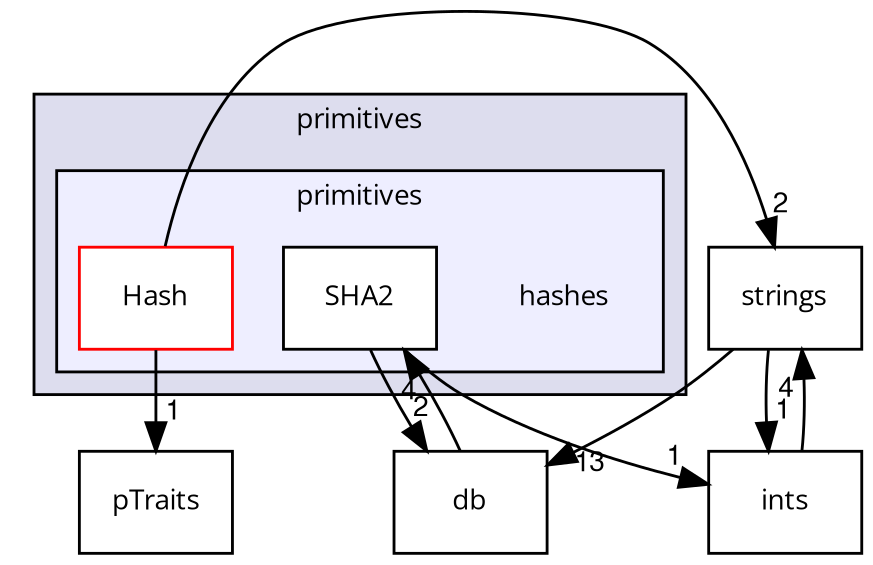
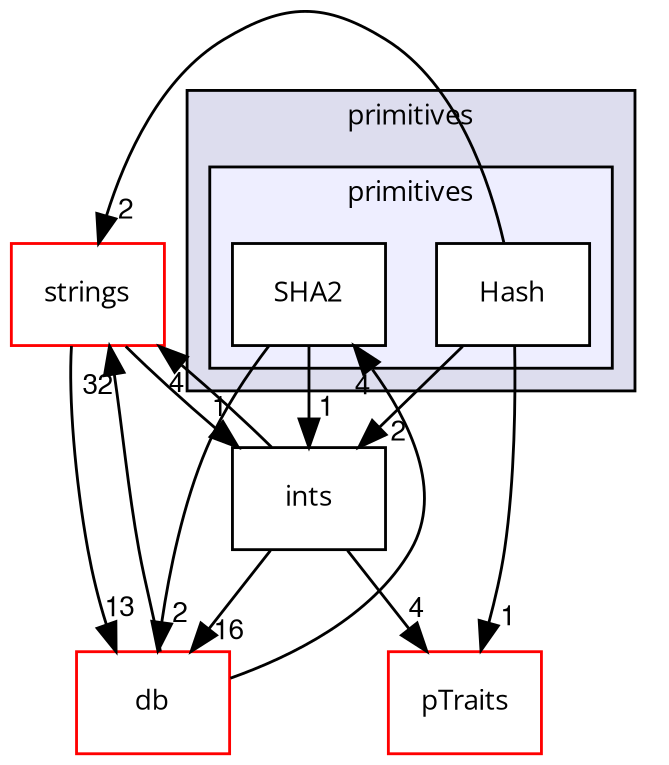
(156, 298) -> (513, 295)
(564, 298) -> none
(785, 298) -> (88, 295)
none -> (421, 387)
(156, 502) -> (465, 703)
(471, 502) -> (153, 703)
none -> (133, 514)
none -> (367, 576)
none -> (240, 590)
